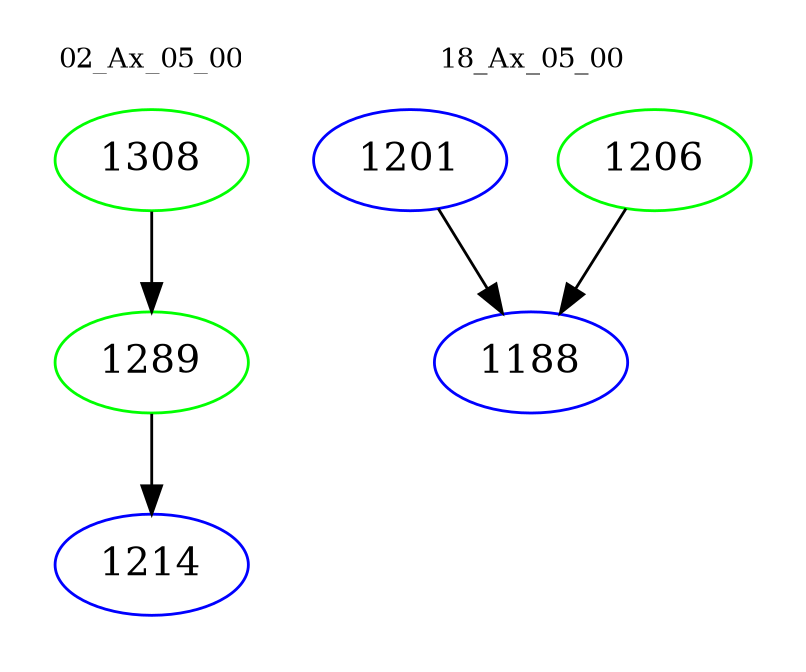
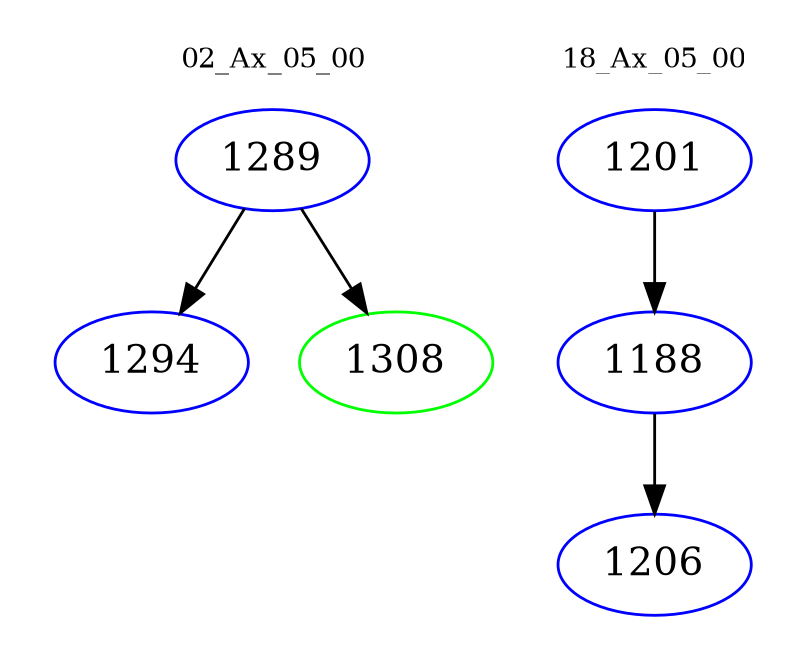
(655, 160) -> (655, 565)
(152, 248) -> (326, 249)
(601, 249) -> (655, 450)
(152, 362) -> (273, 160)
(152, 565) -> (152, 362)
